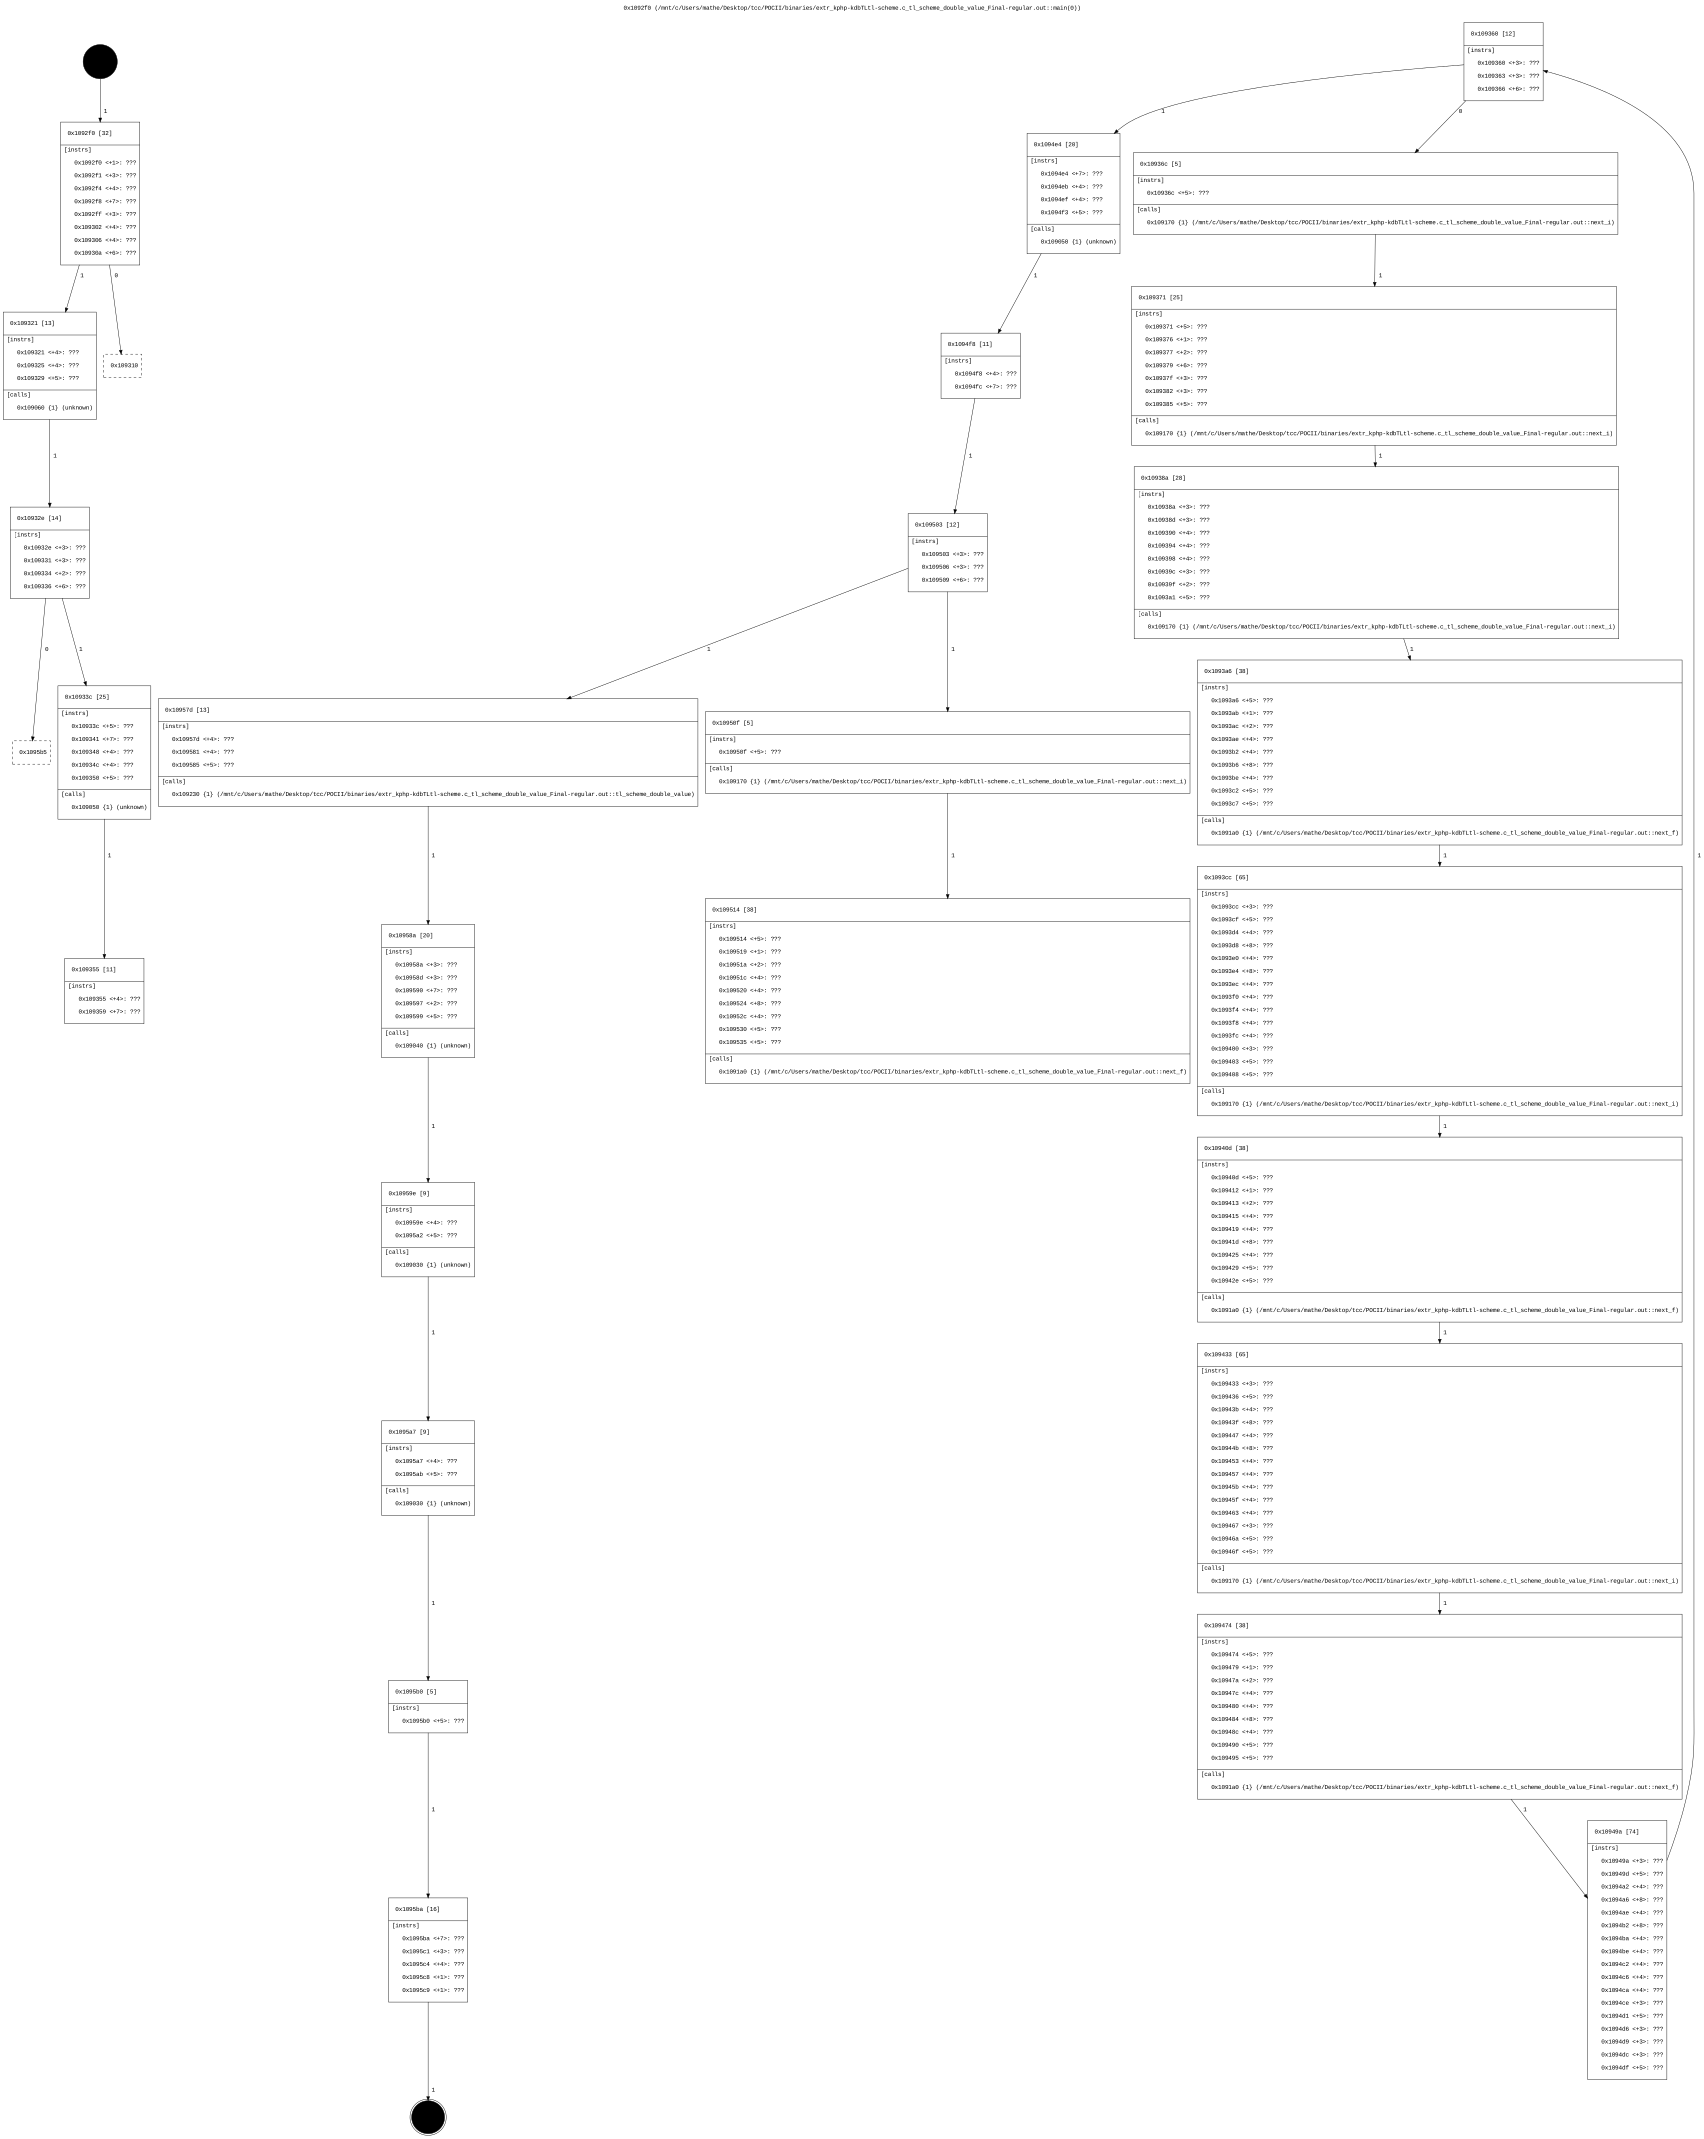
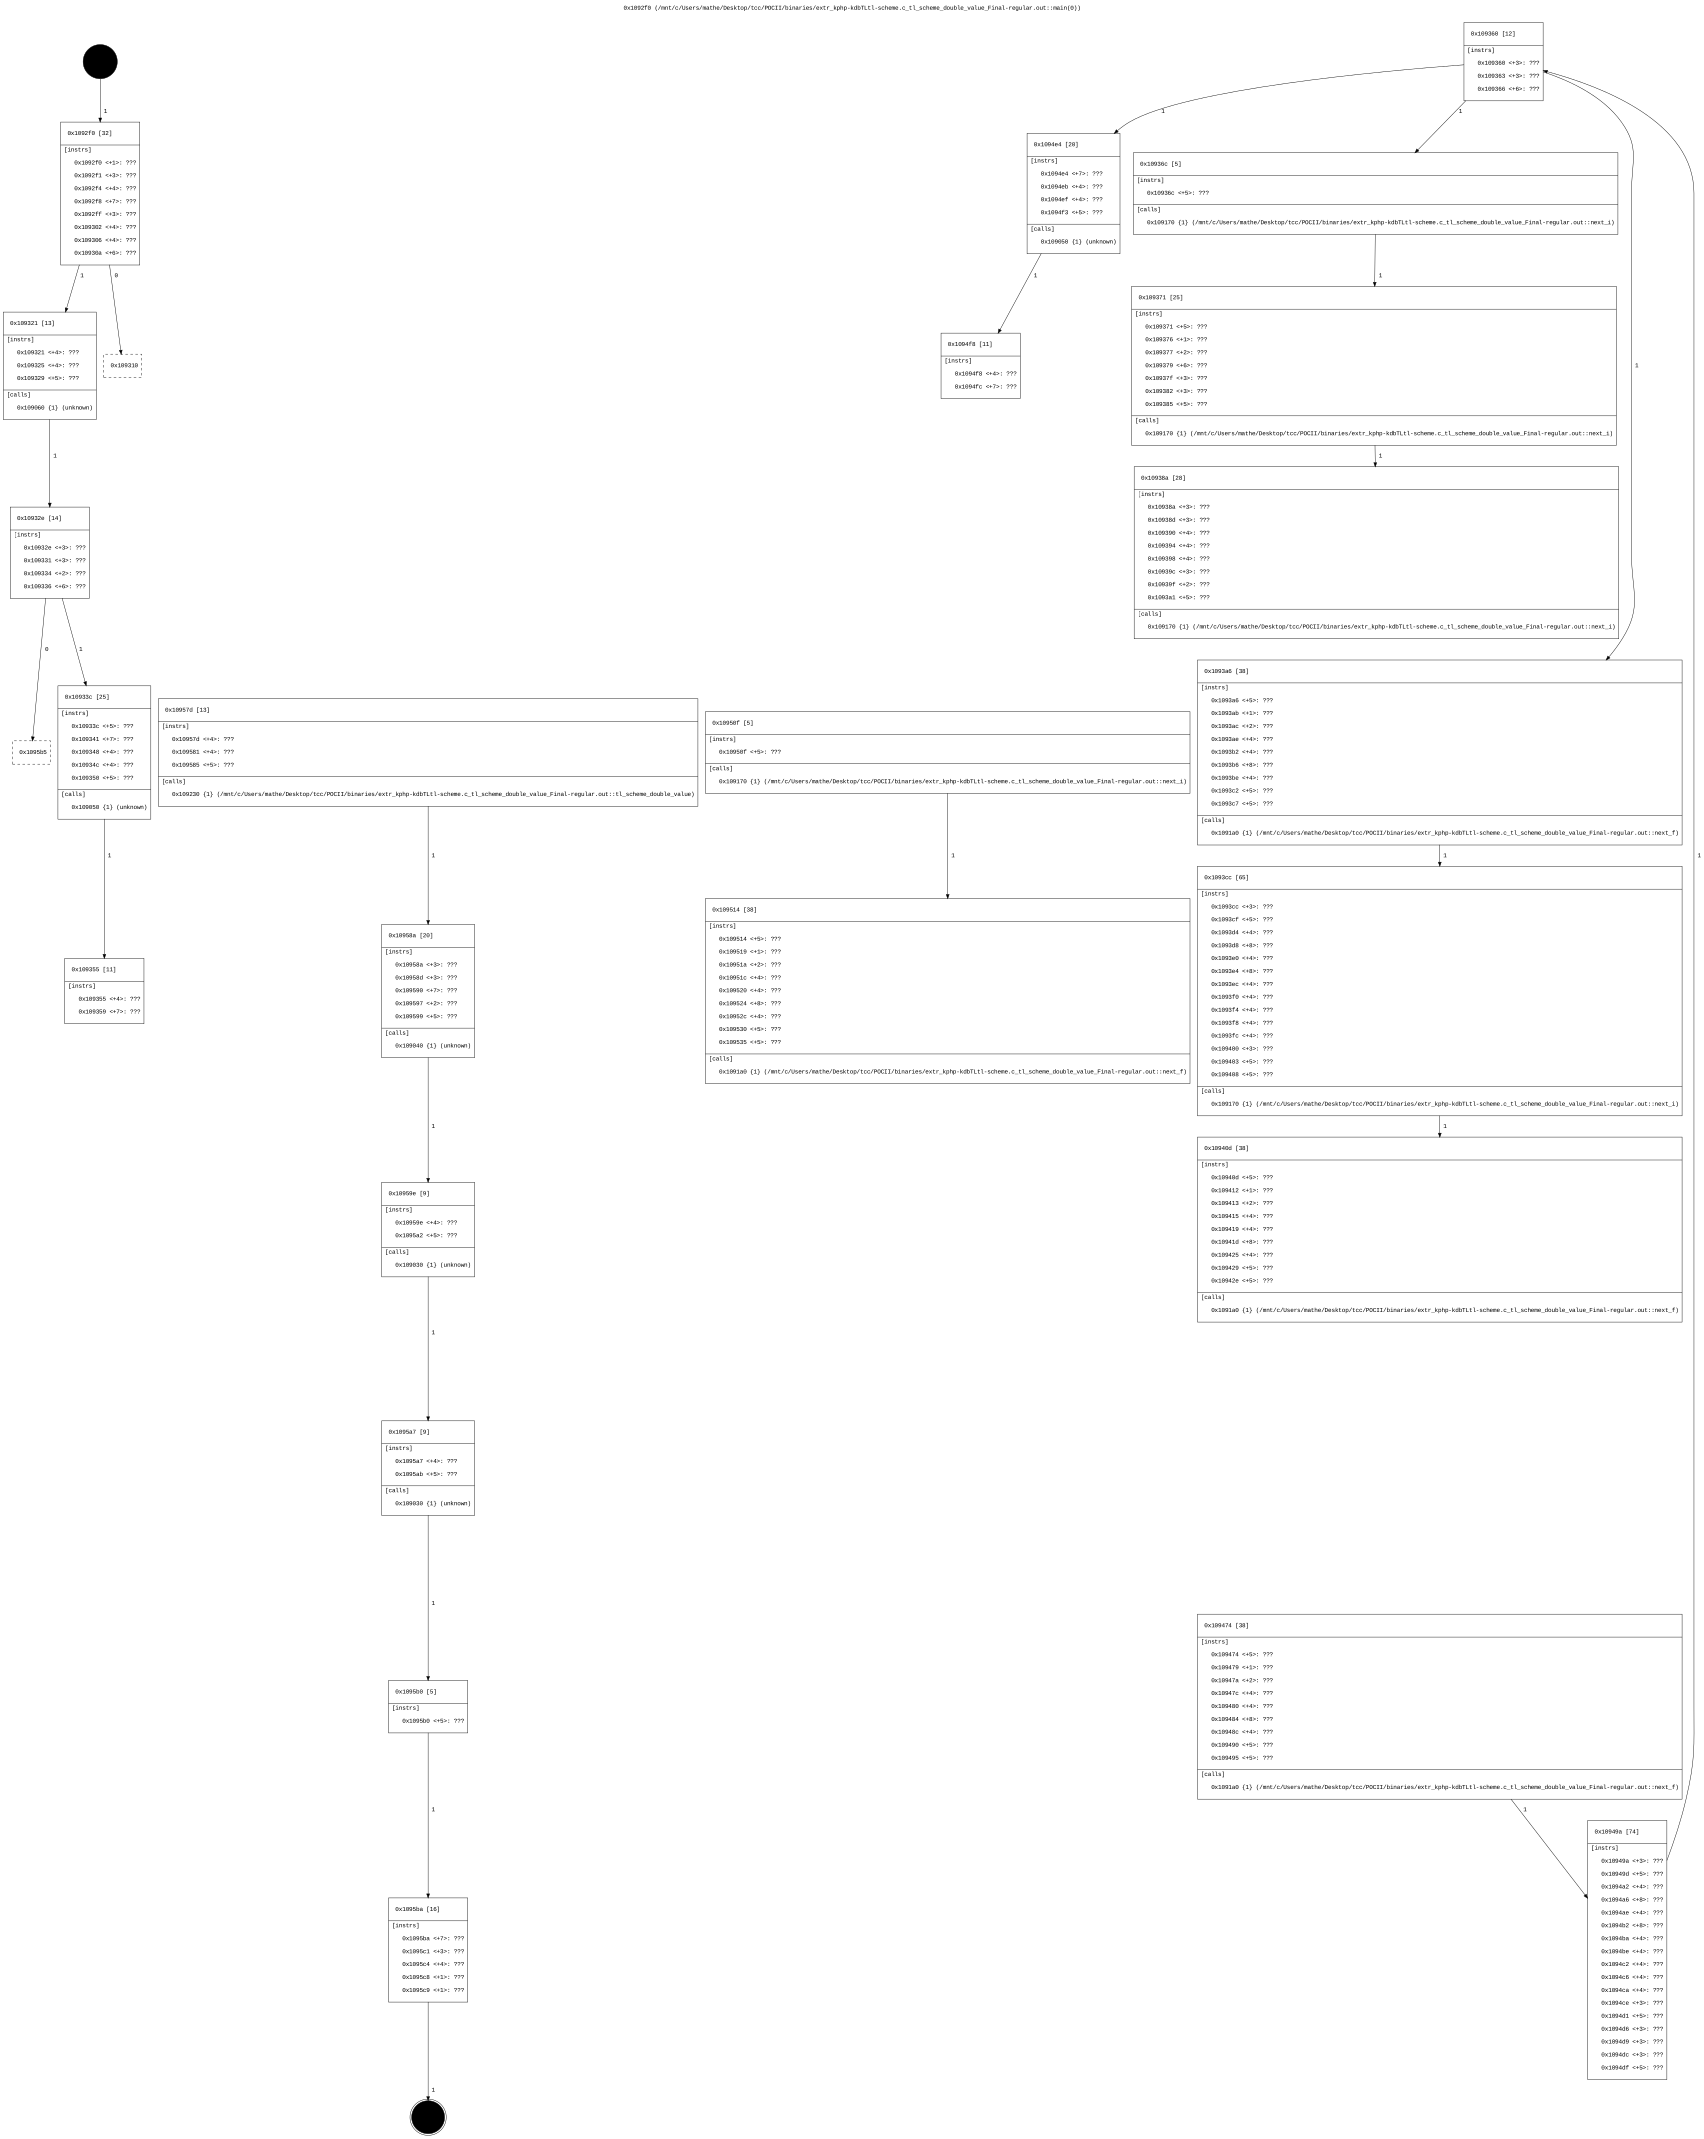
(1459, 111) -> (1459, 111)
(948, 553) -> none
(1406, 647) -> (1631, 344)
(1440, 1468) -> none
